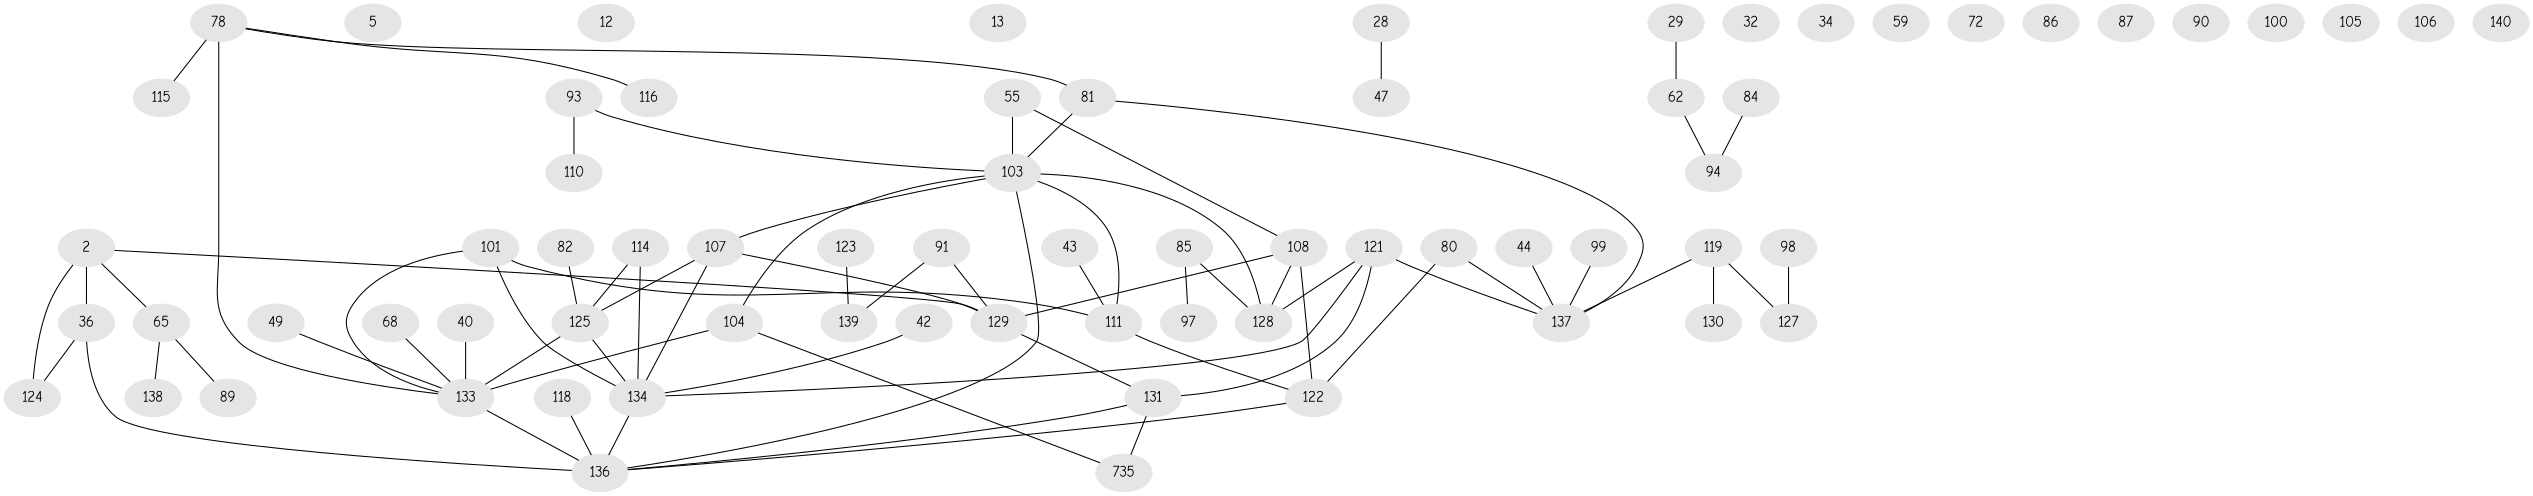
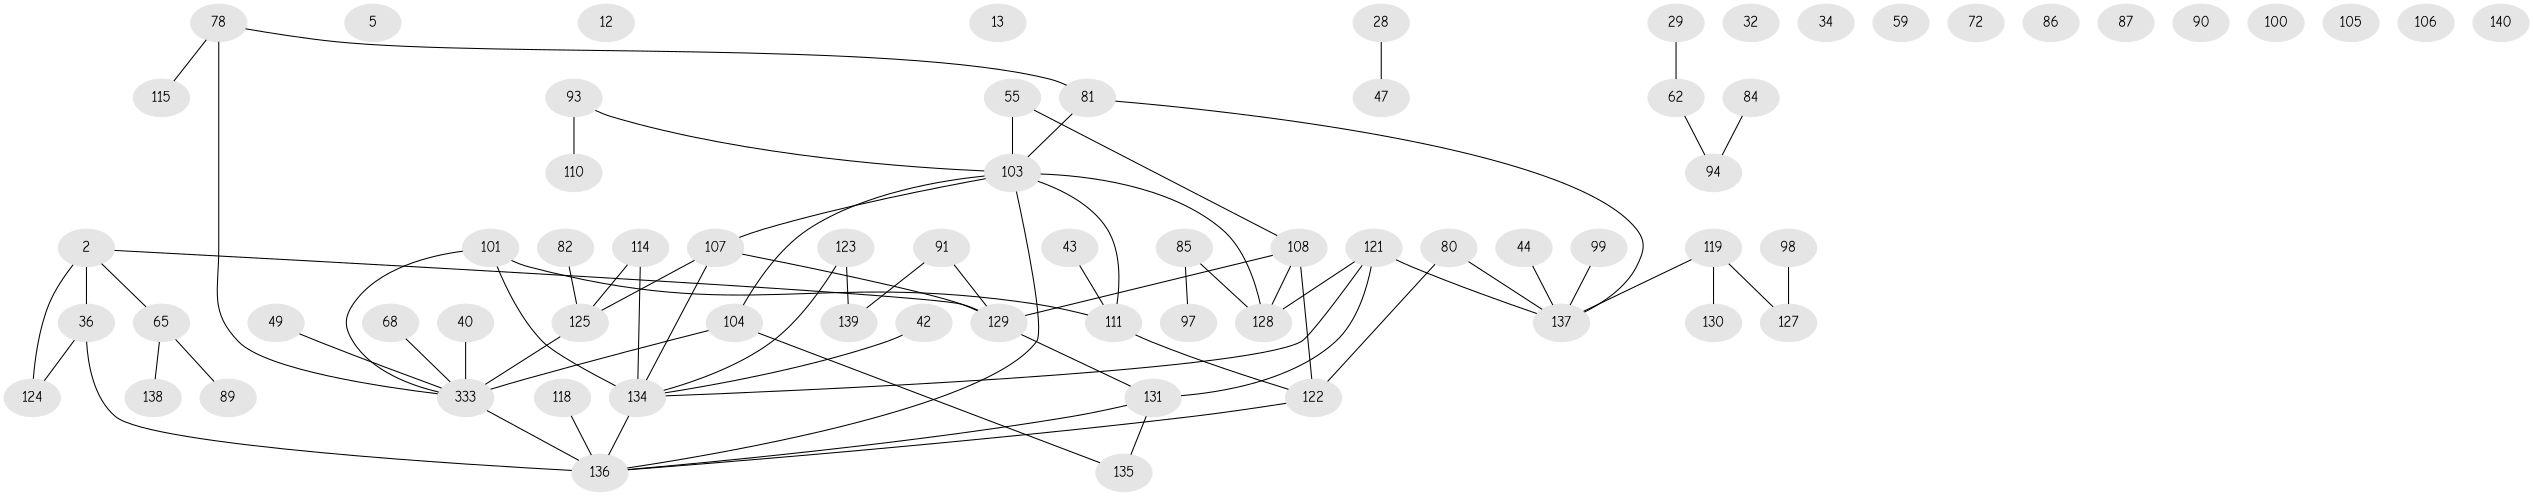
(649, 98) -> none
(610, 362) -> (764, 347)
(466, 398) -> (466, 398)
(1124, 473) -> (1124, 473)
